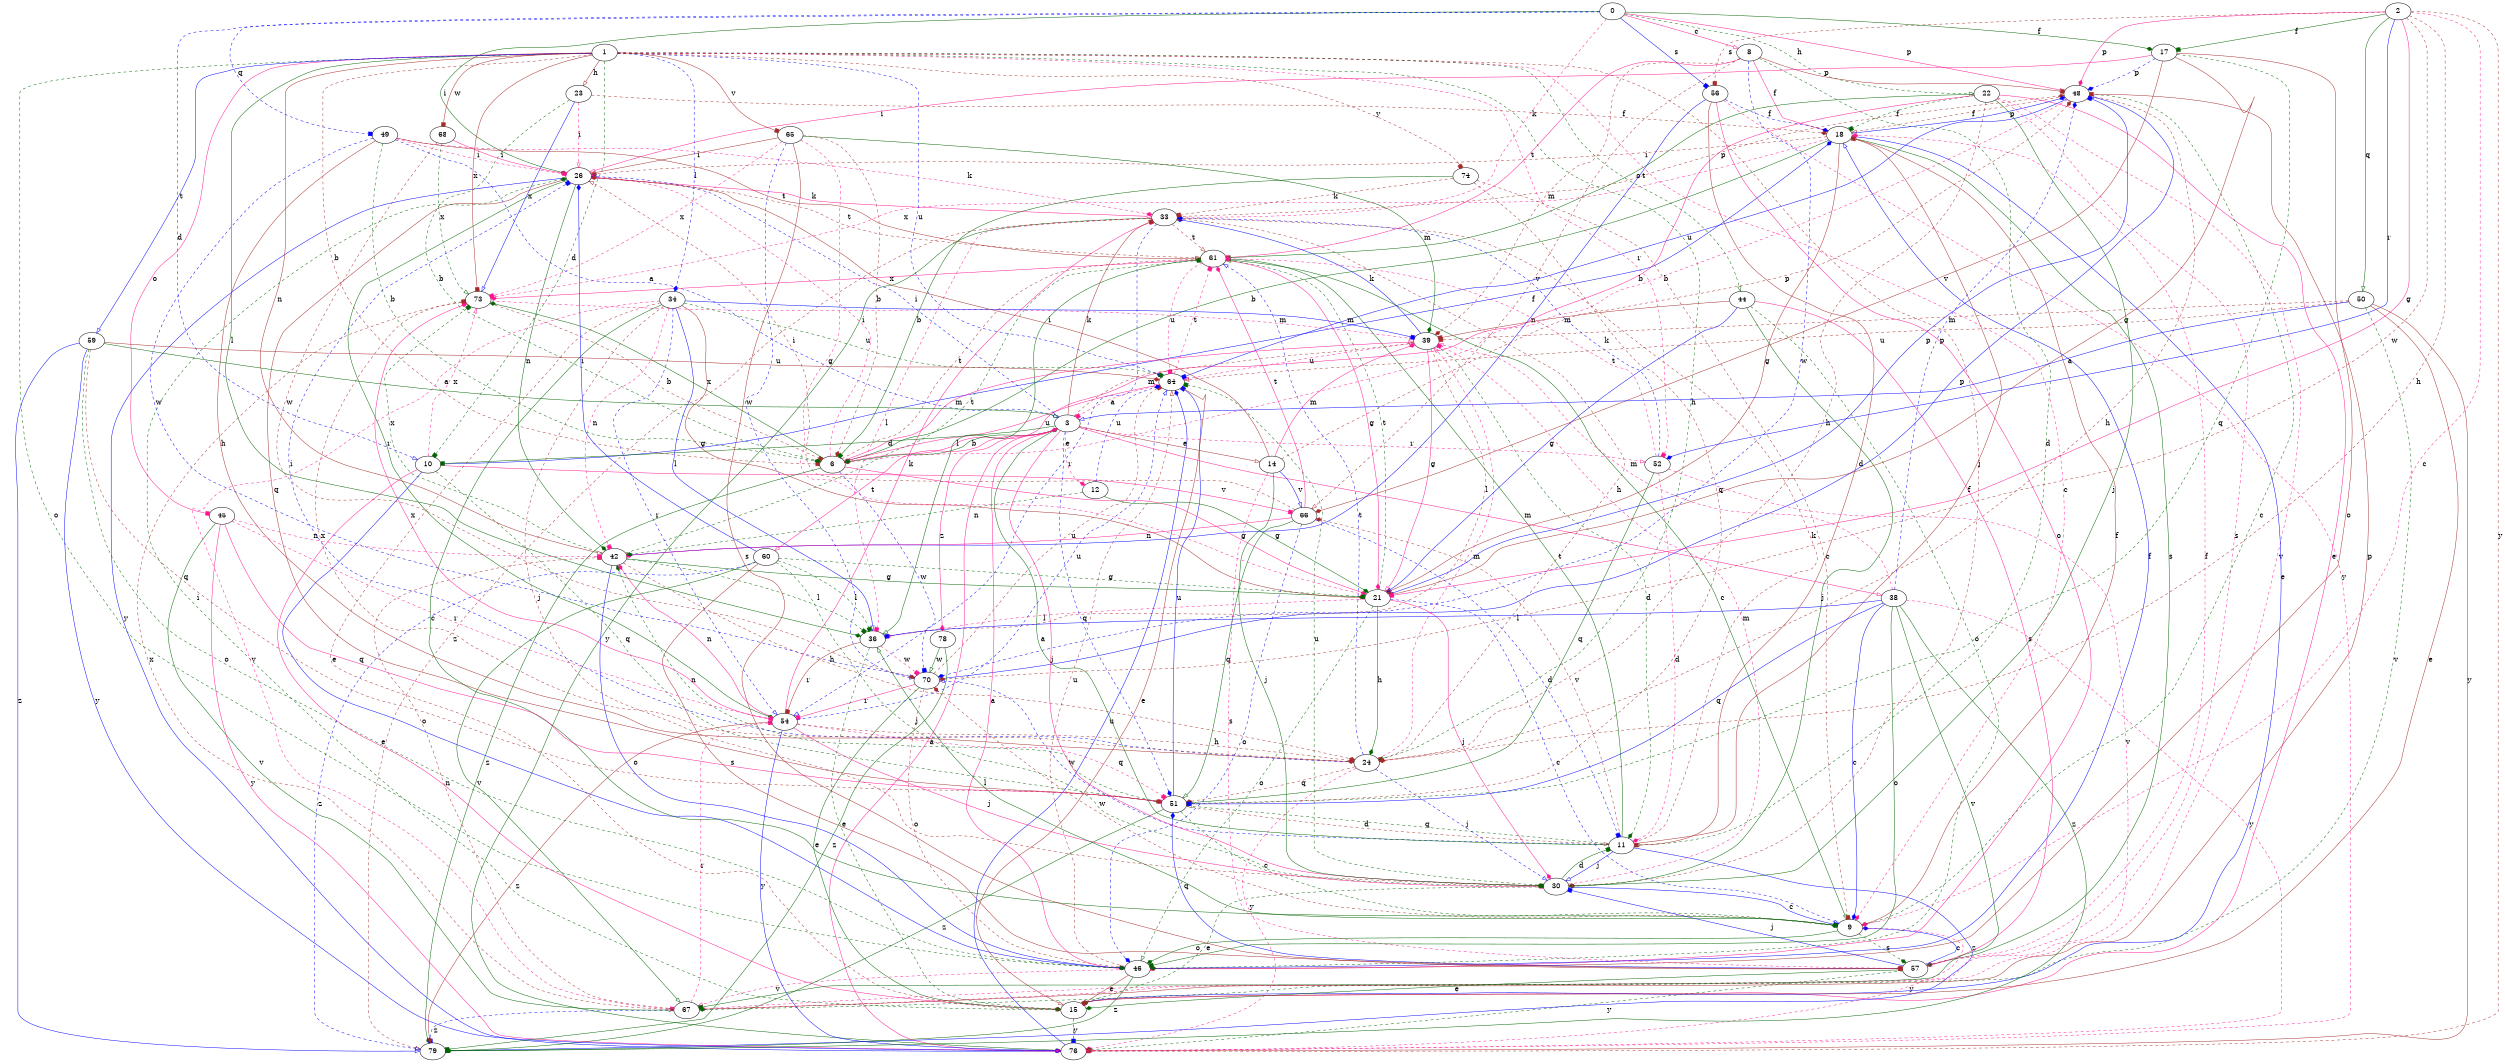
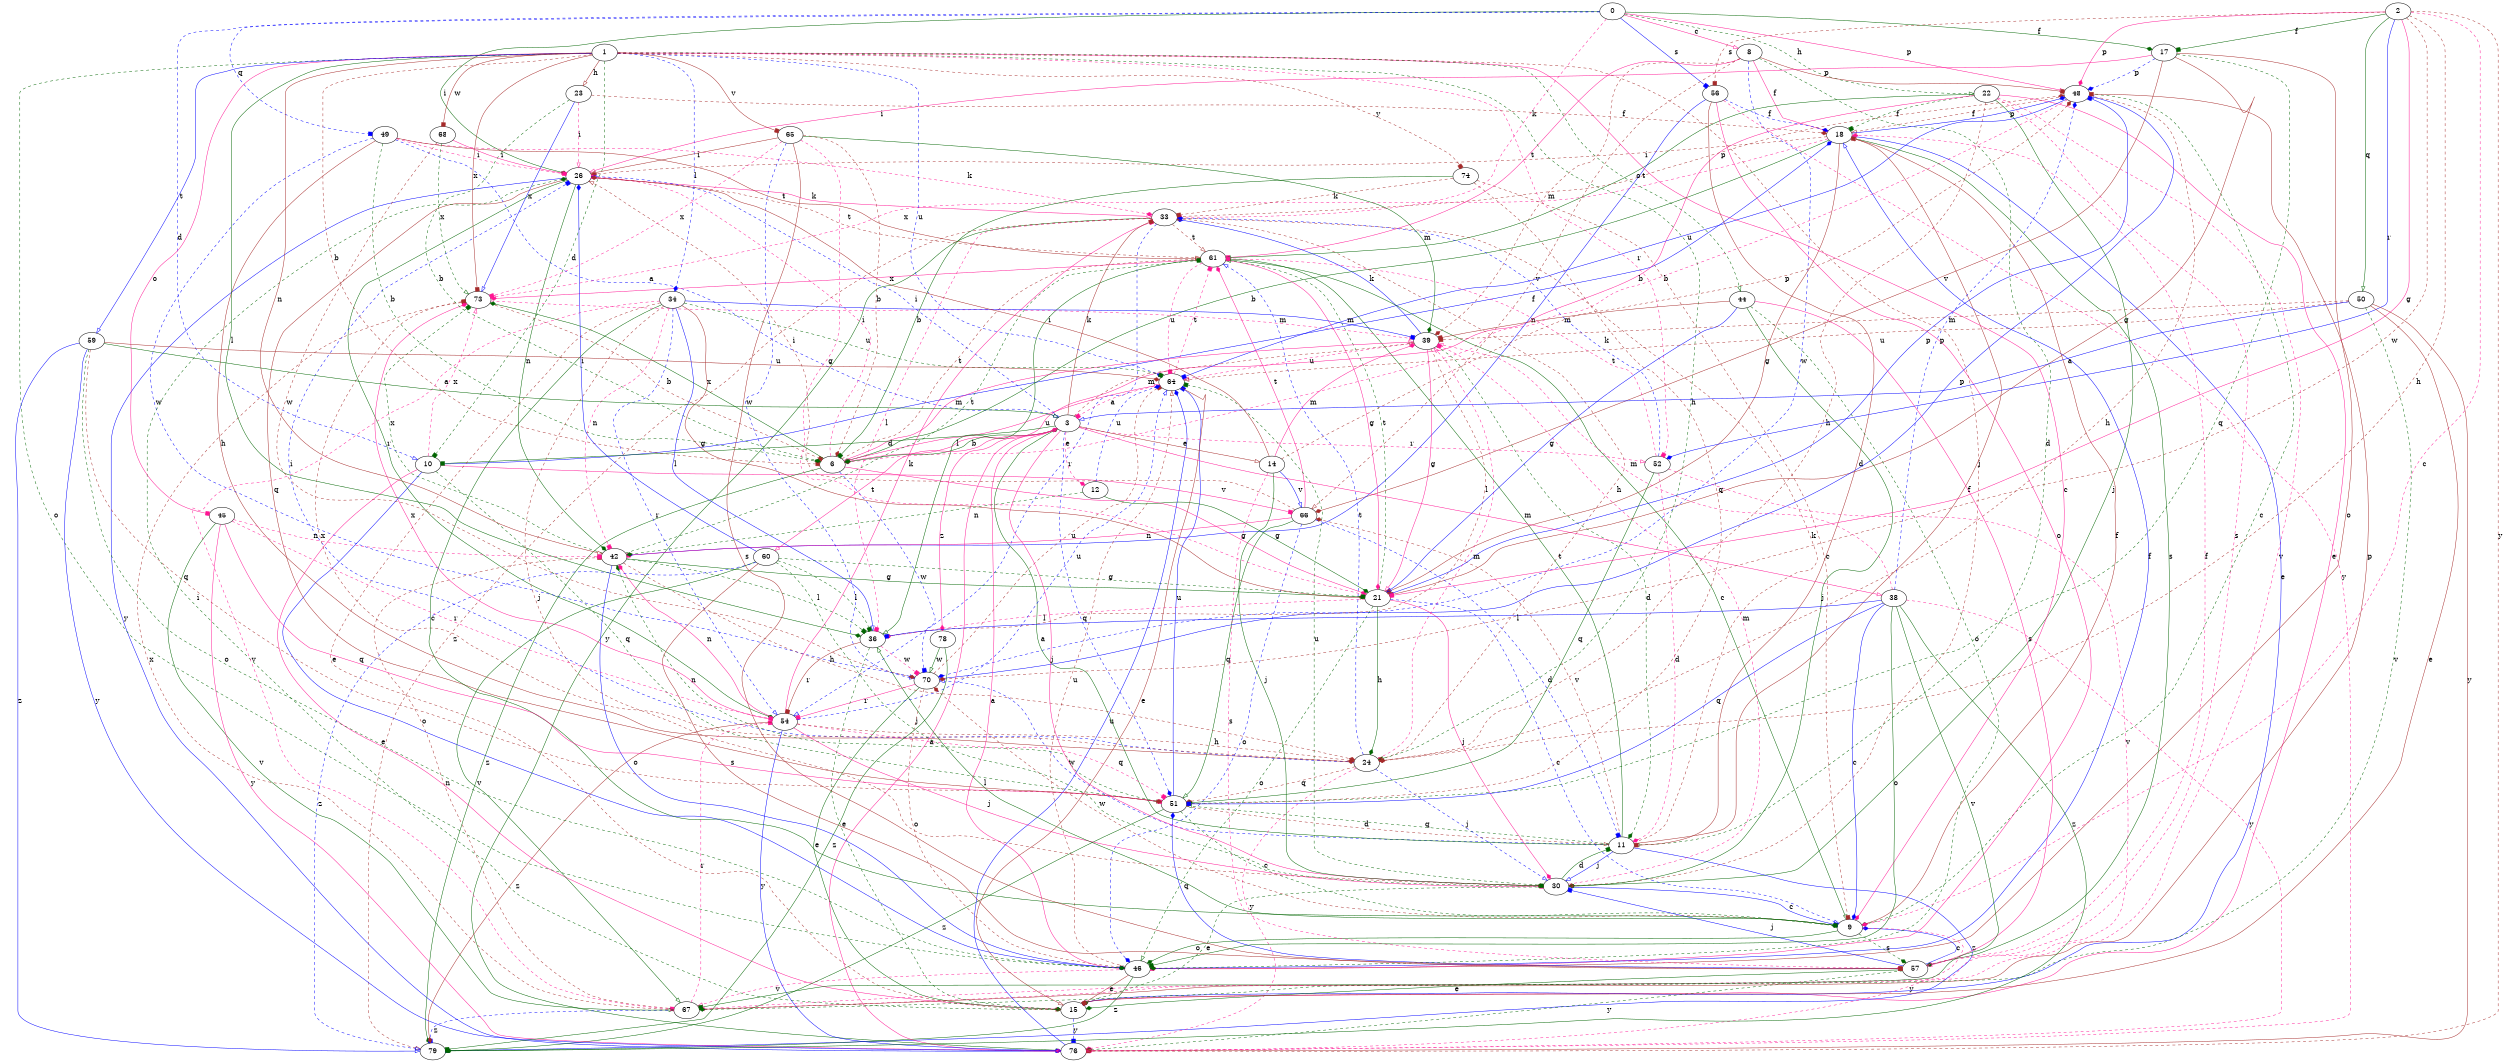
(1640, 164) -> (1640, 164)
